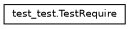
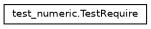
(65, 14) -> (75, 14)
